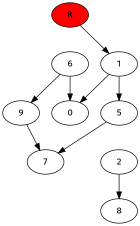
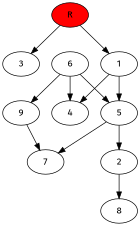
none -> (21, 64)
none -> (91, 85)
(70, 113) -> (70, 113)
none -> (119, 134)
